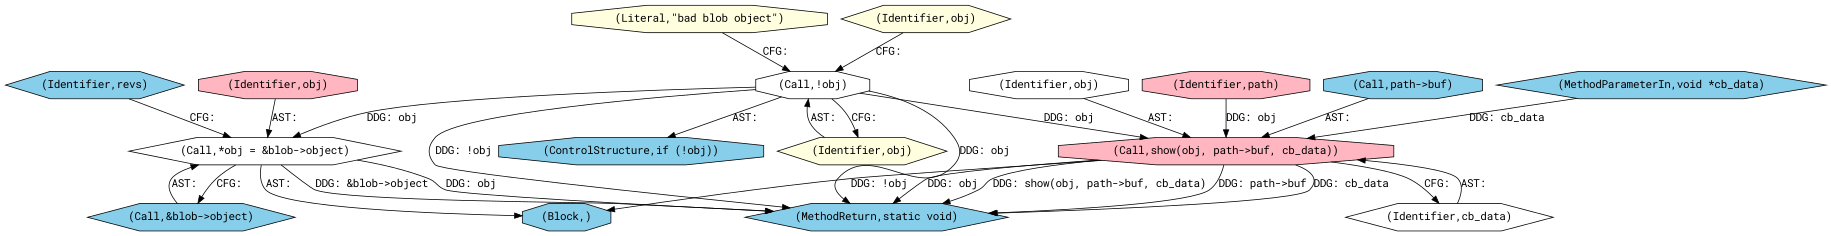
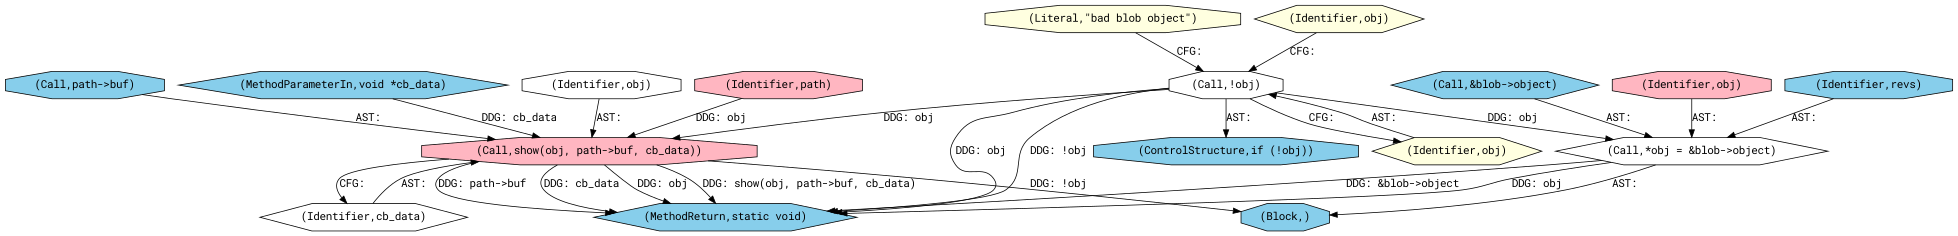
(95, 85) -> (1869, 85)
(206, 118) -> (1807, 118)
(216, 178) -> none
